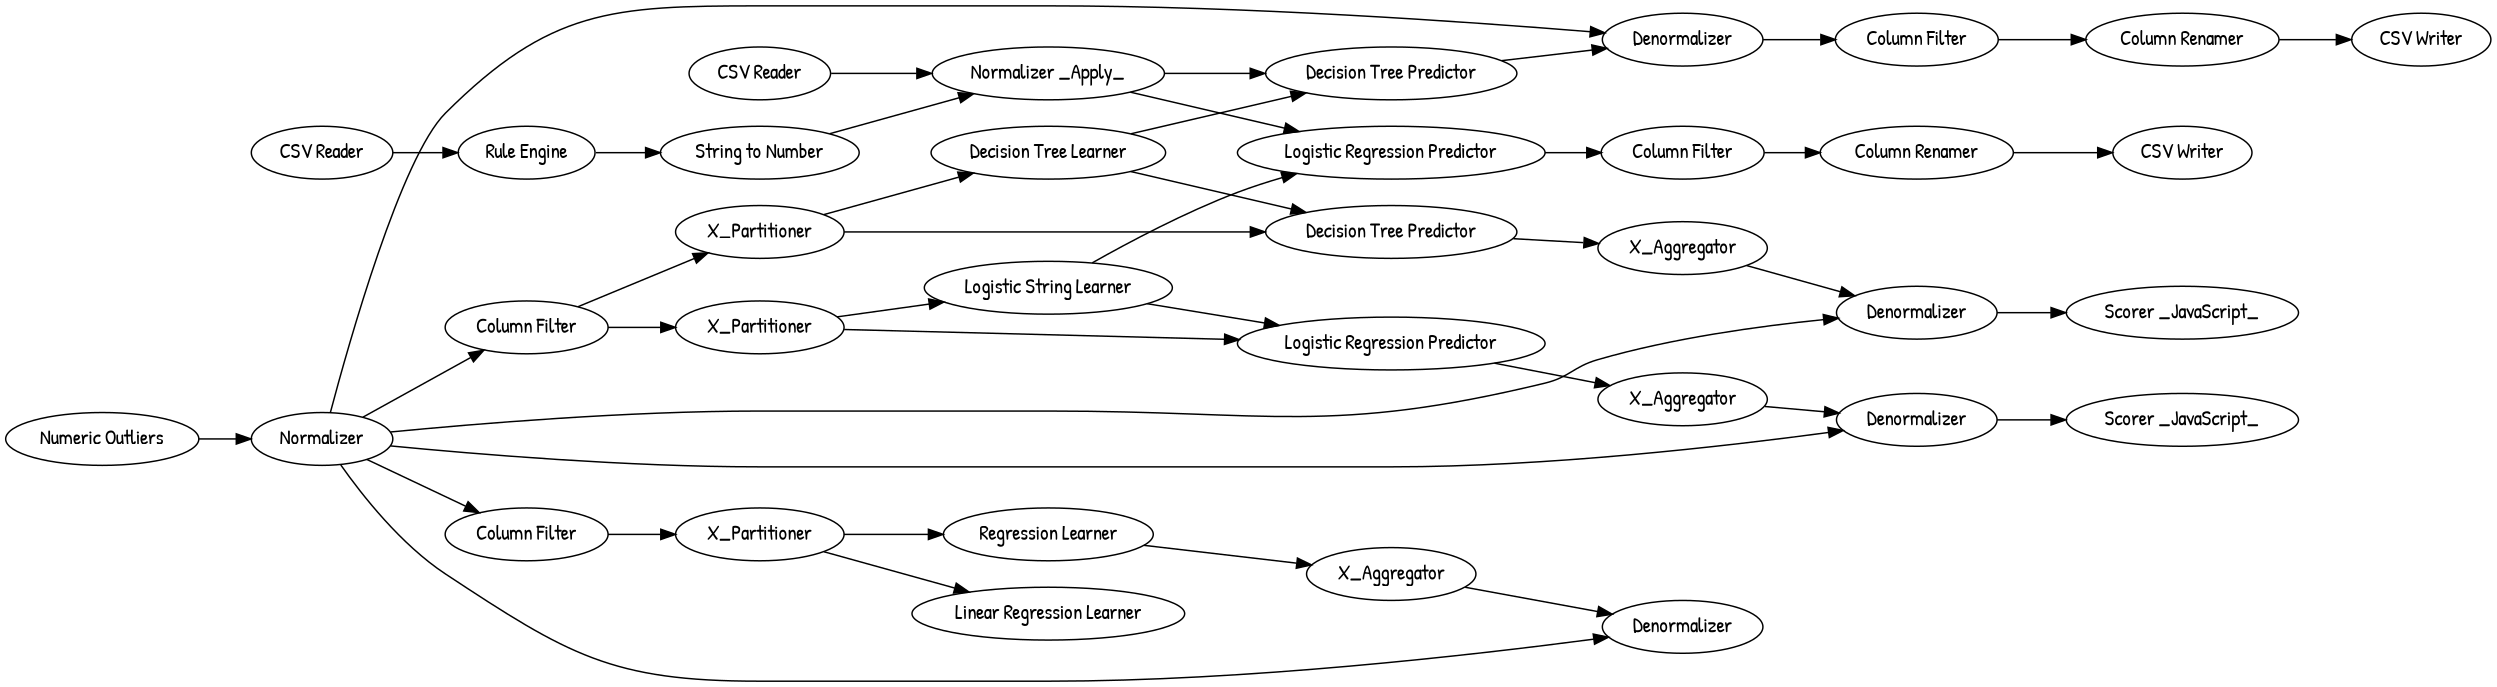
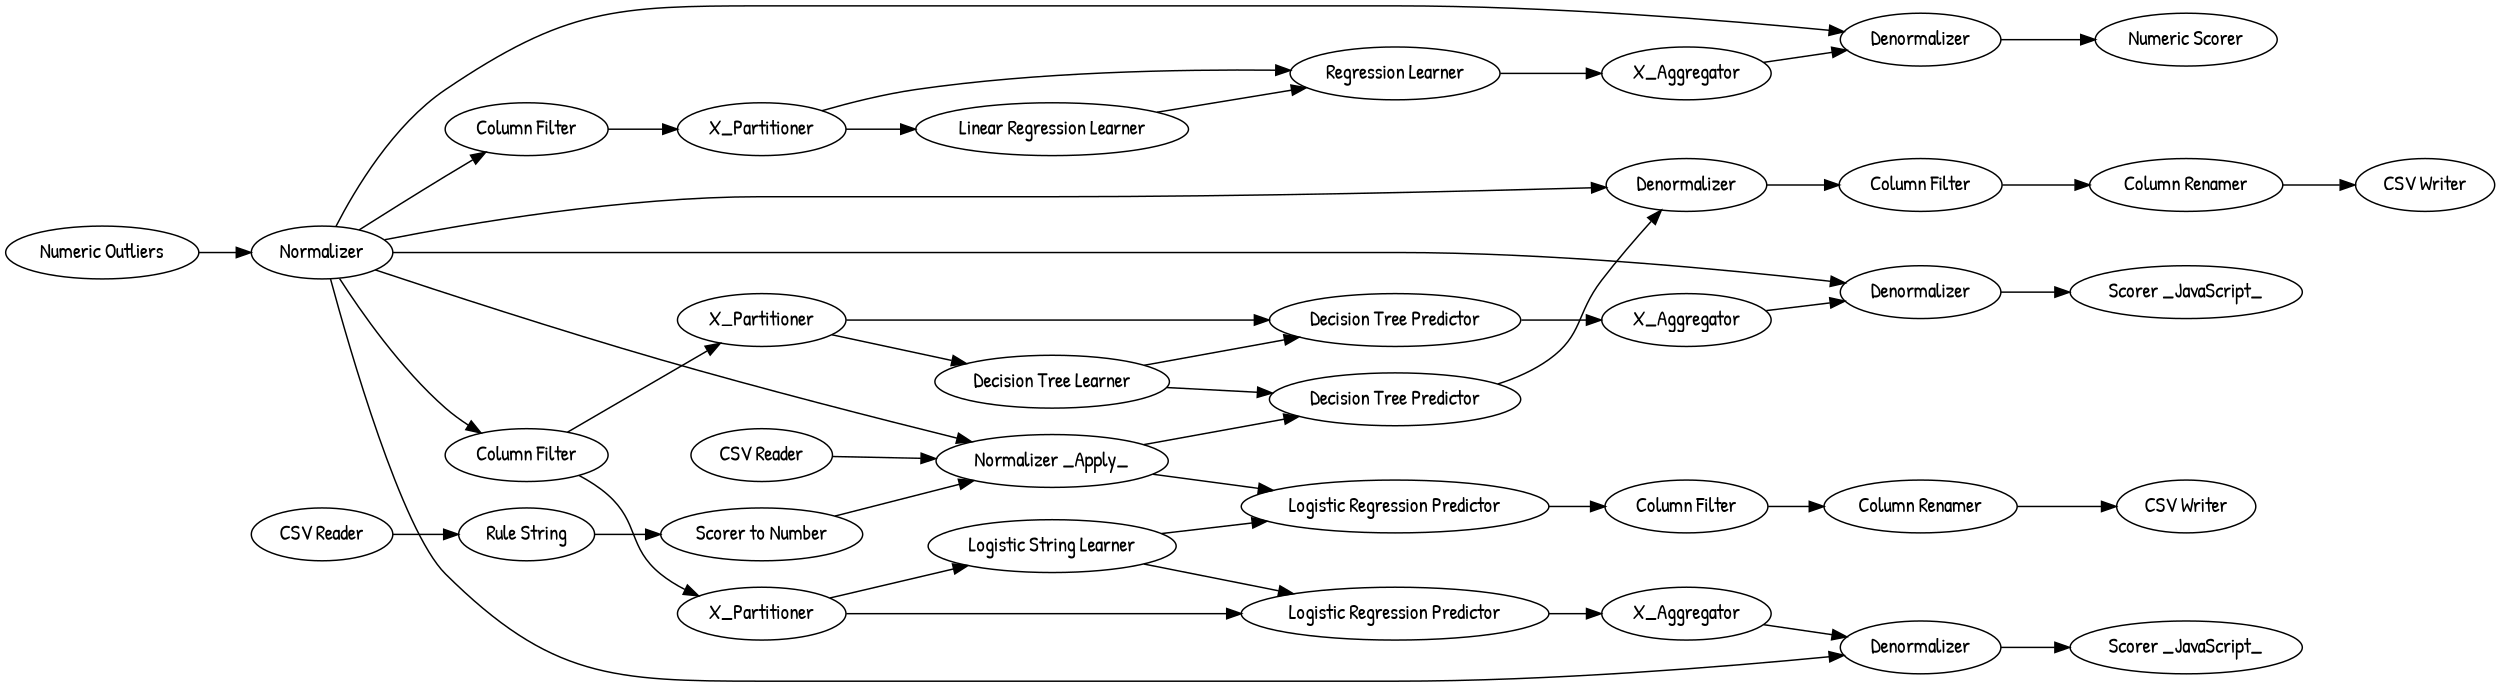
none -> (2186, 40)
none -> (1224, 101)
(527, 153) -> (527, 534)
(760, 153) -> (762, 534)
none -> (664, 361)
